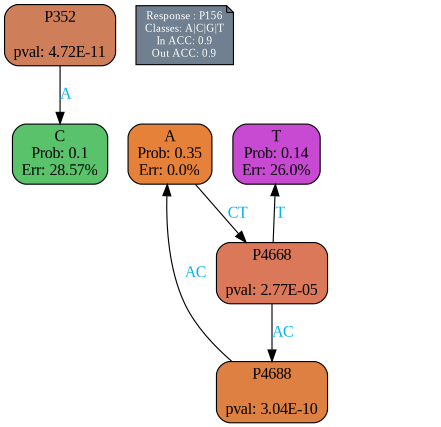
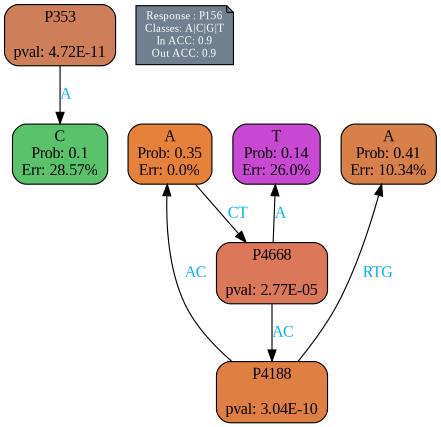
(60, 35) -> (60, 35)
none -> (389, 154)
(280, 214) -> (280, 214)
(272, 392) -> (272, 392)
